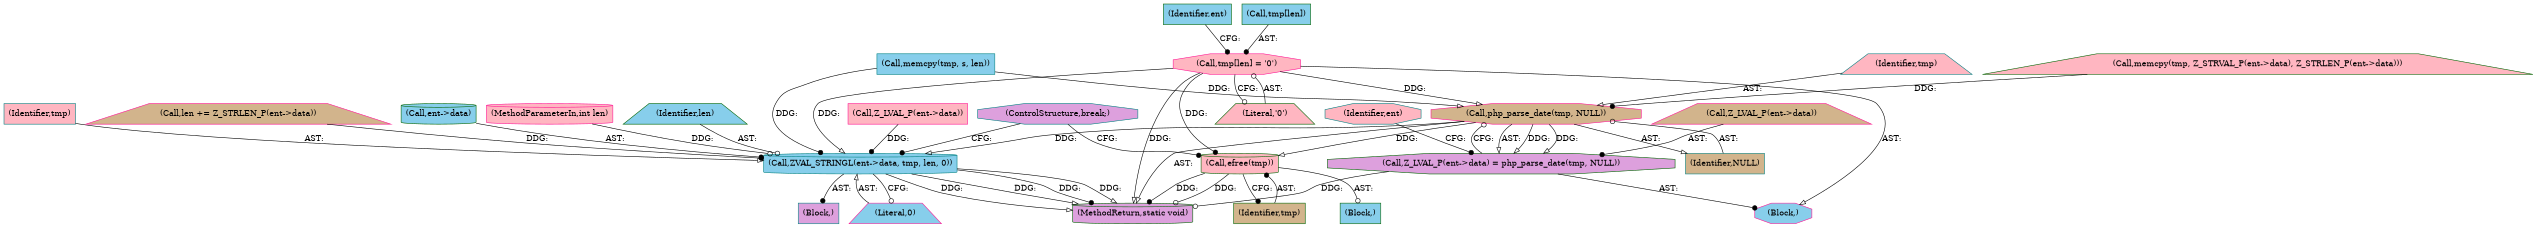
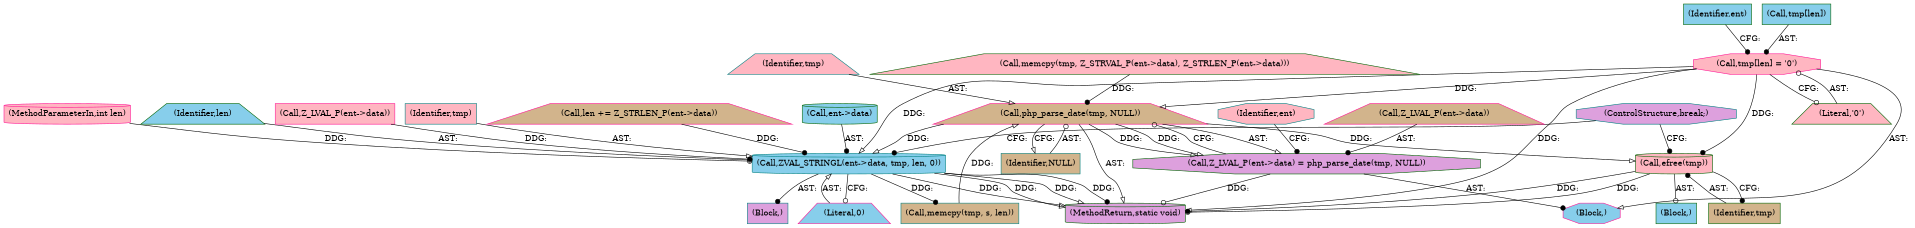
(936, 64) -> (960, 213)
(788, 91) -> (902, 188)
(1536, 114) -> (1070, 114)
(1652, 139) -> (1046, 139)
